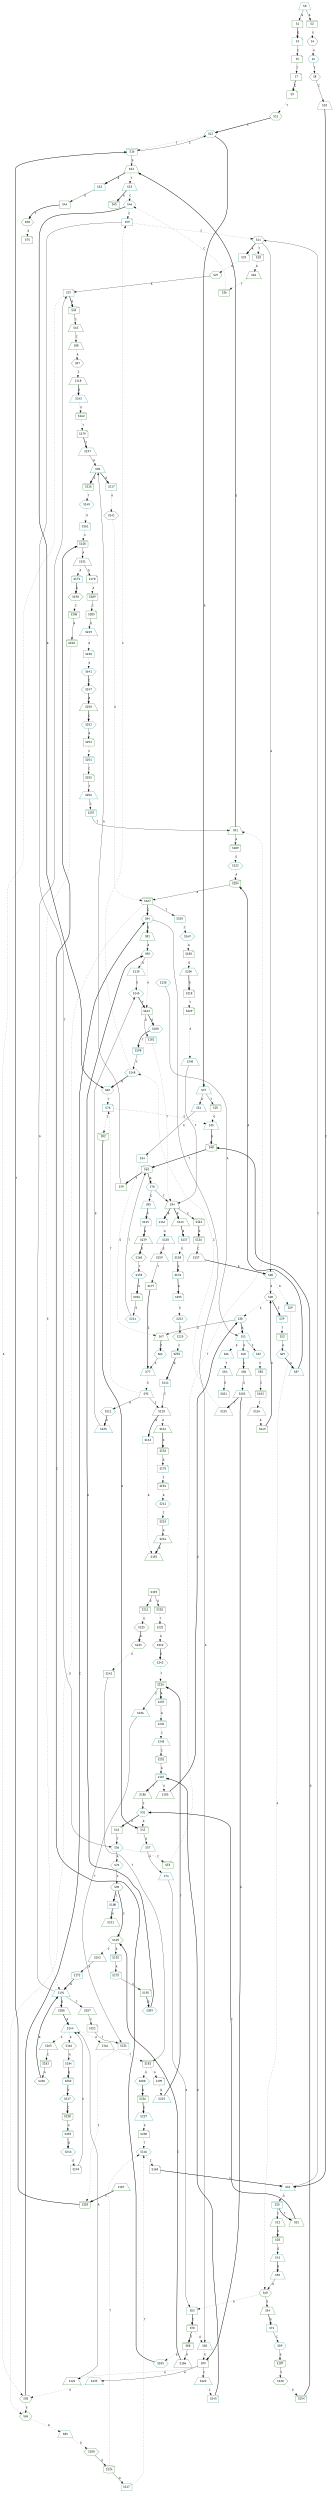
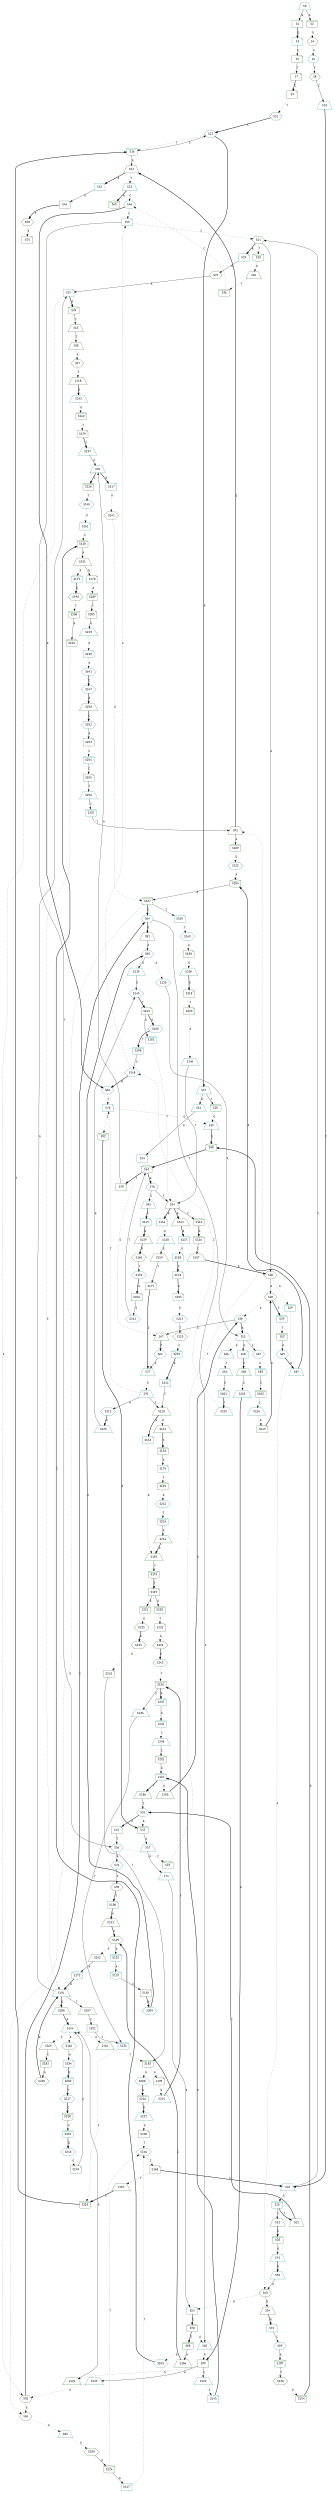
(230, 266) -> (230, 266)
(147, 982) -> (157, 967)
(234, 1402) -> (224, 1402)
none -> (154, 1575)
(123, 1913) -> (113, 1930)
none -> (139, 2178)
